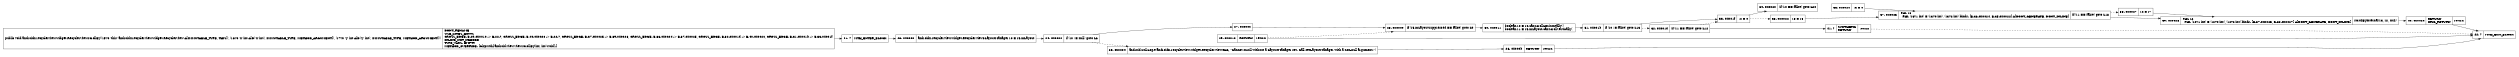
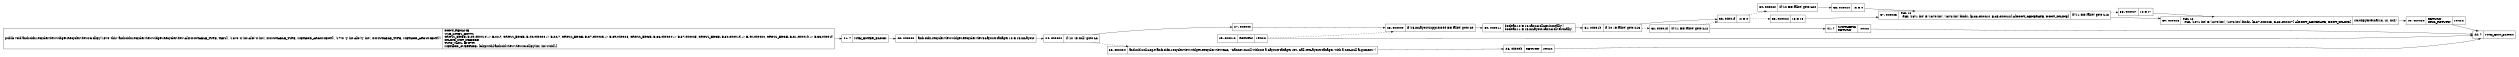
none -> (1824, 8)
(1756, 13) -> (1756, 13)
(2171, 31) -> (2171, 31)
